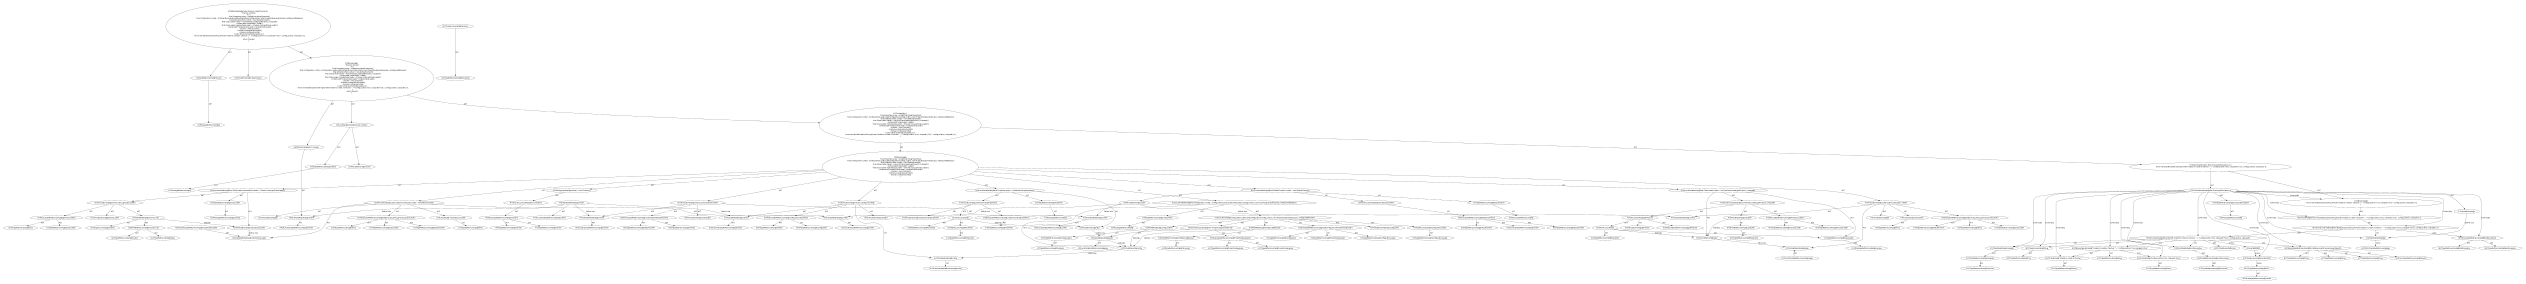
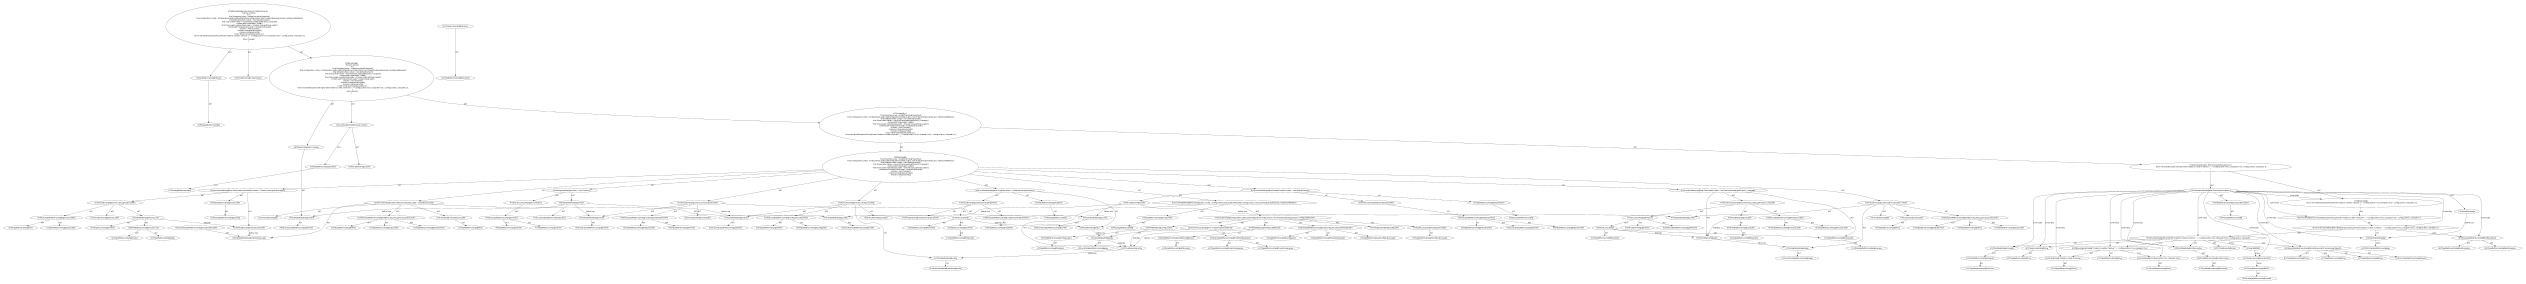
none -> (571, 196)
(1794, 254) -> (1797, 253)
